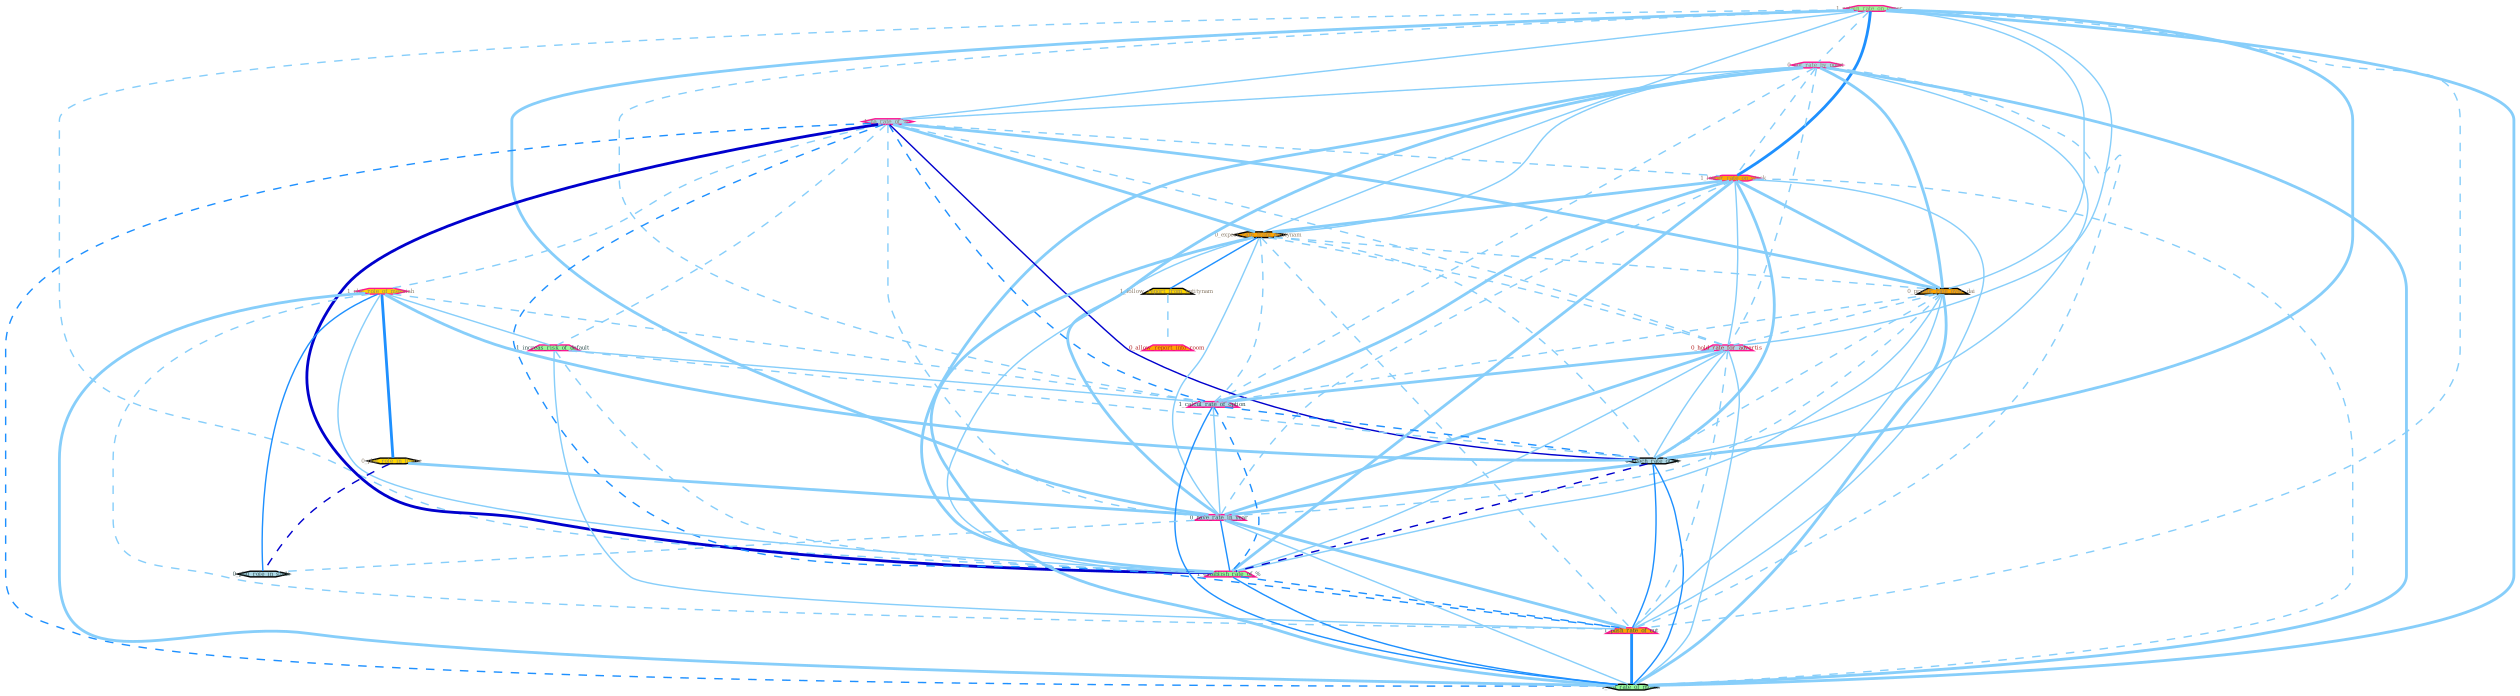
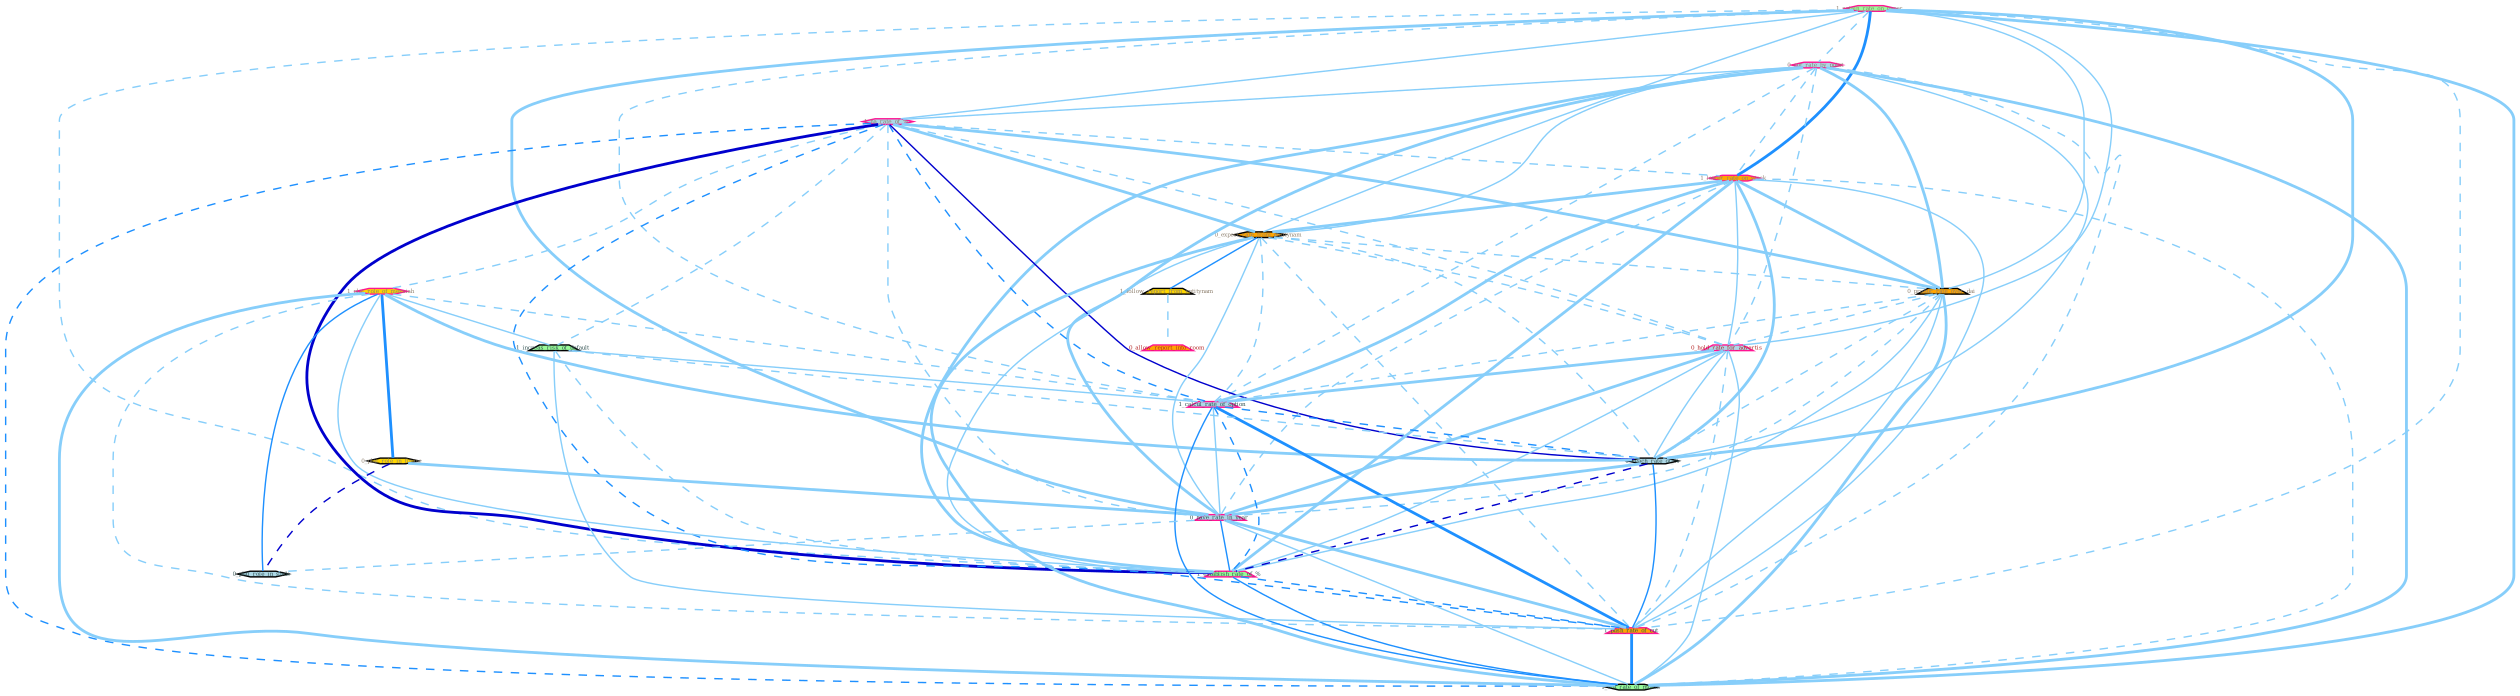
(554, 348) -> (554, 348)
(1679, 531) -> none
none -> (1453, 534)
